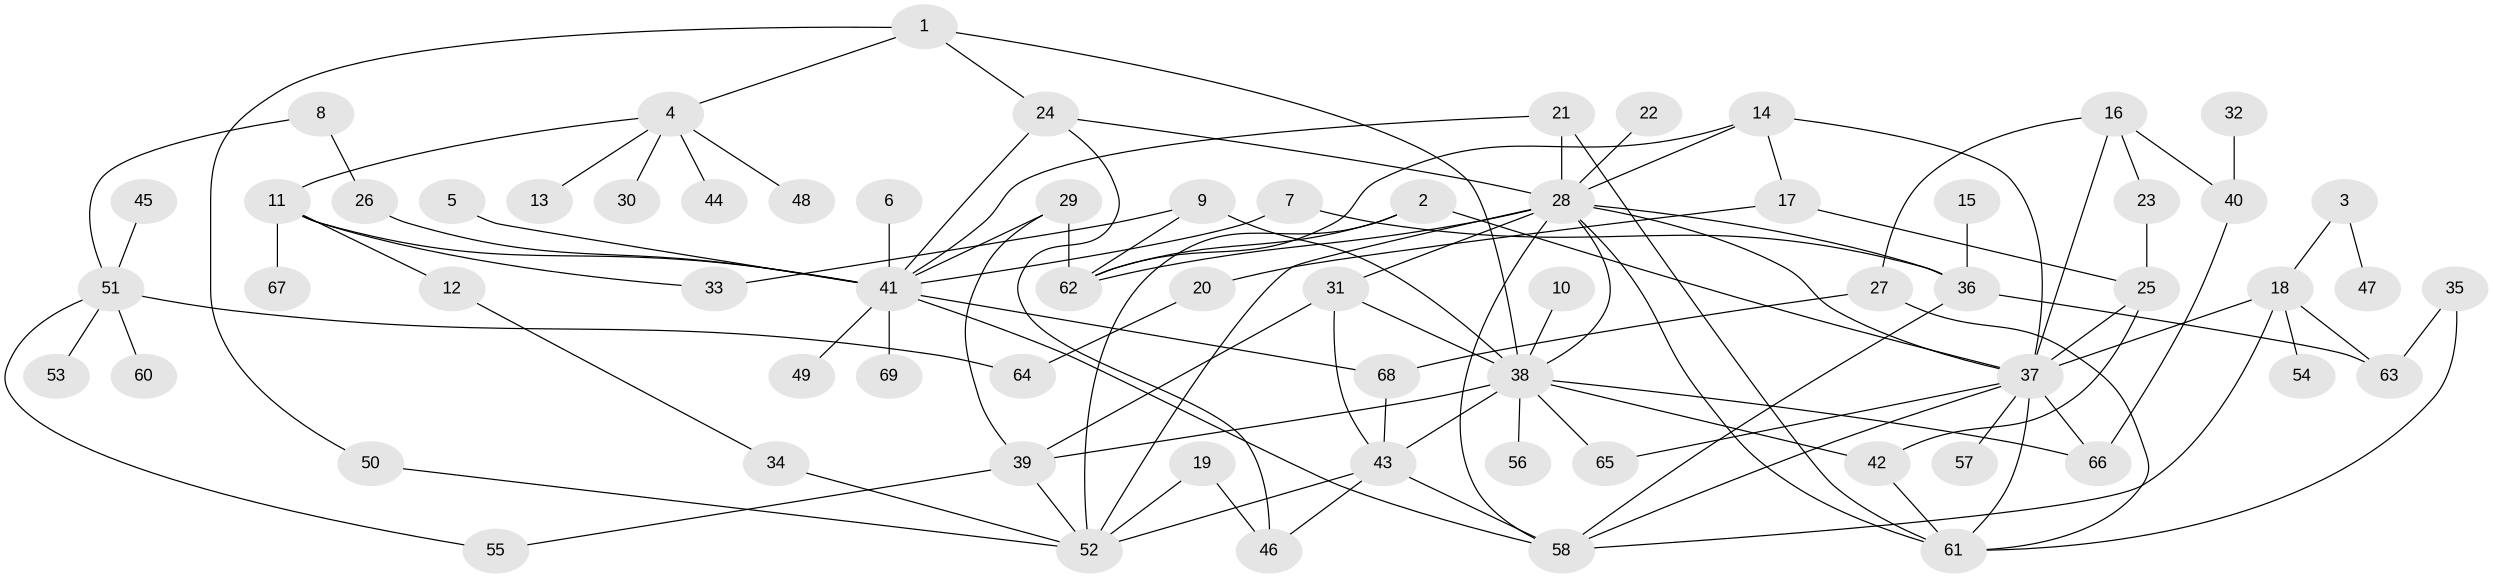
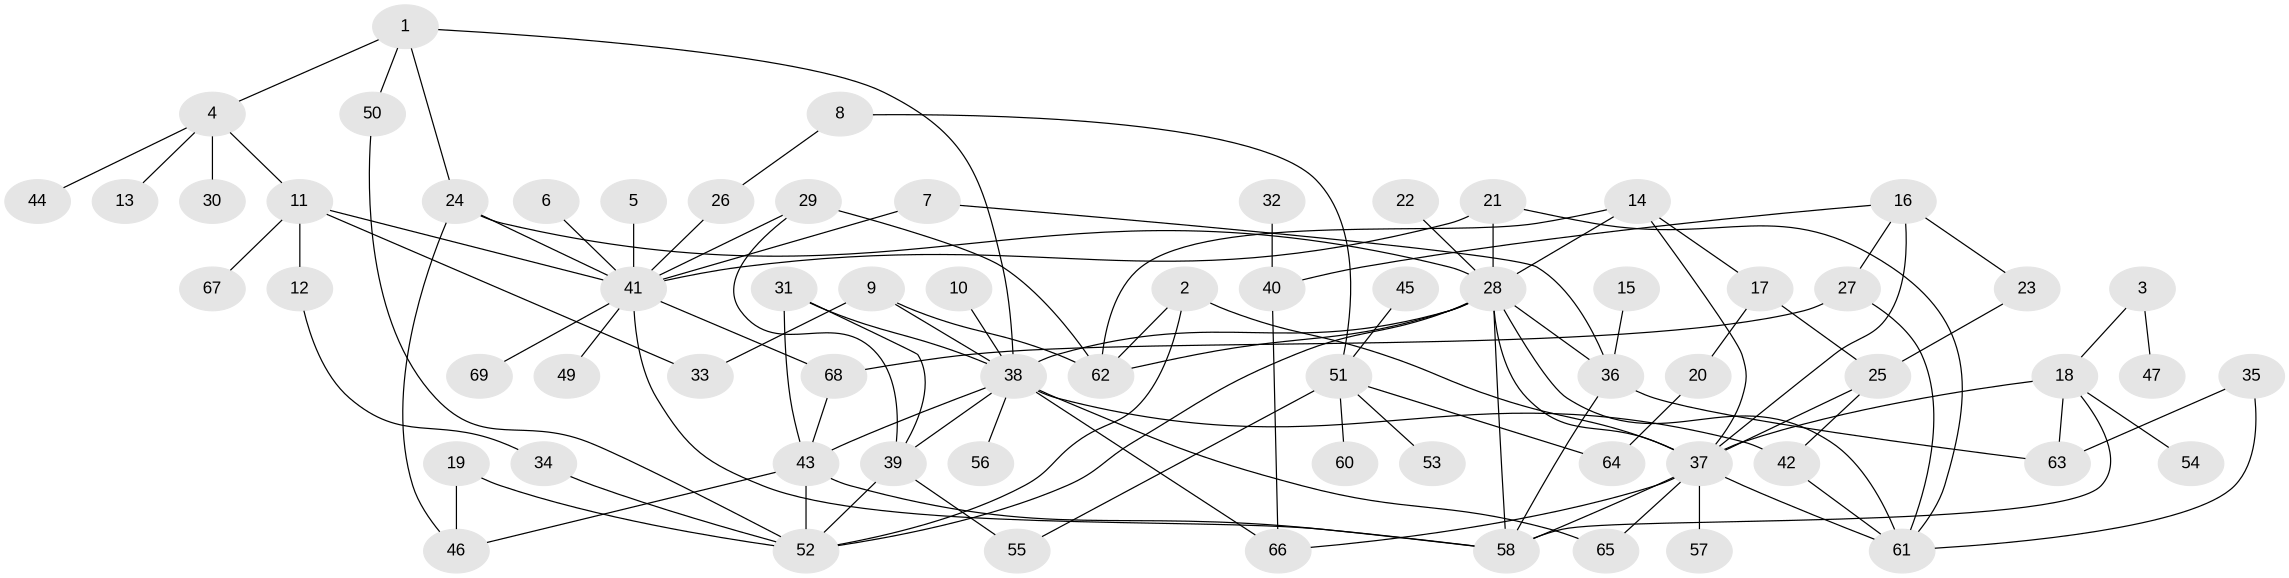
(802, 202) -> none
(1419, 256) -> none
